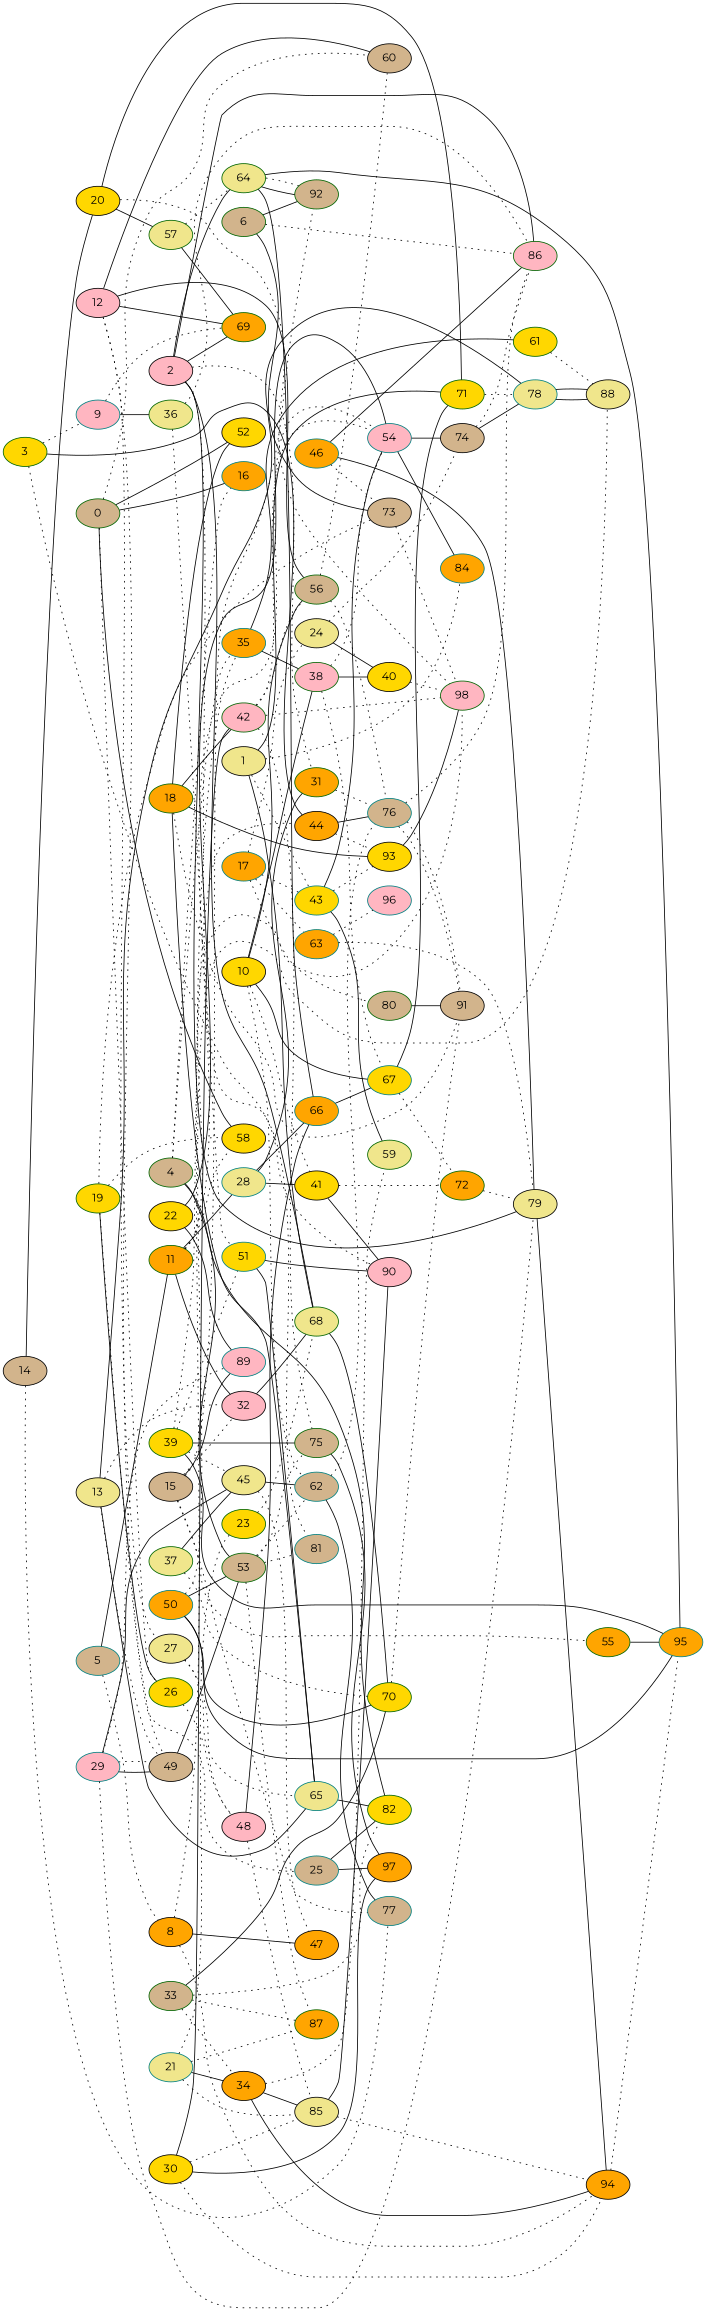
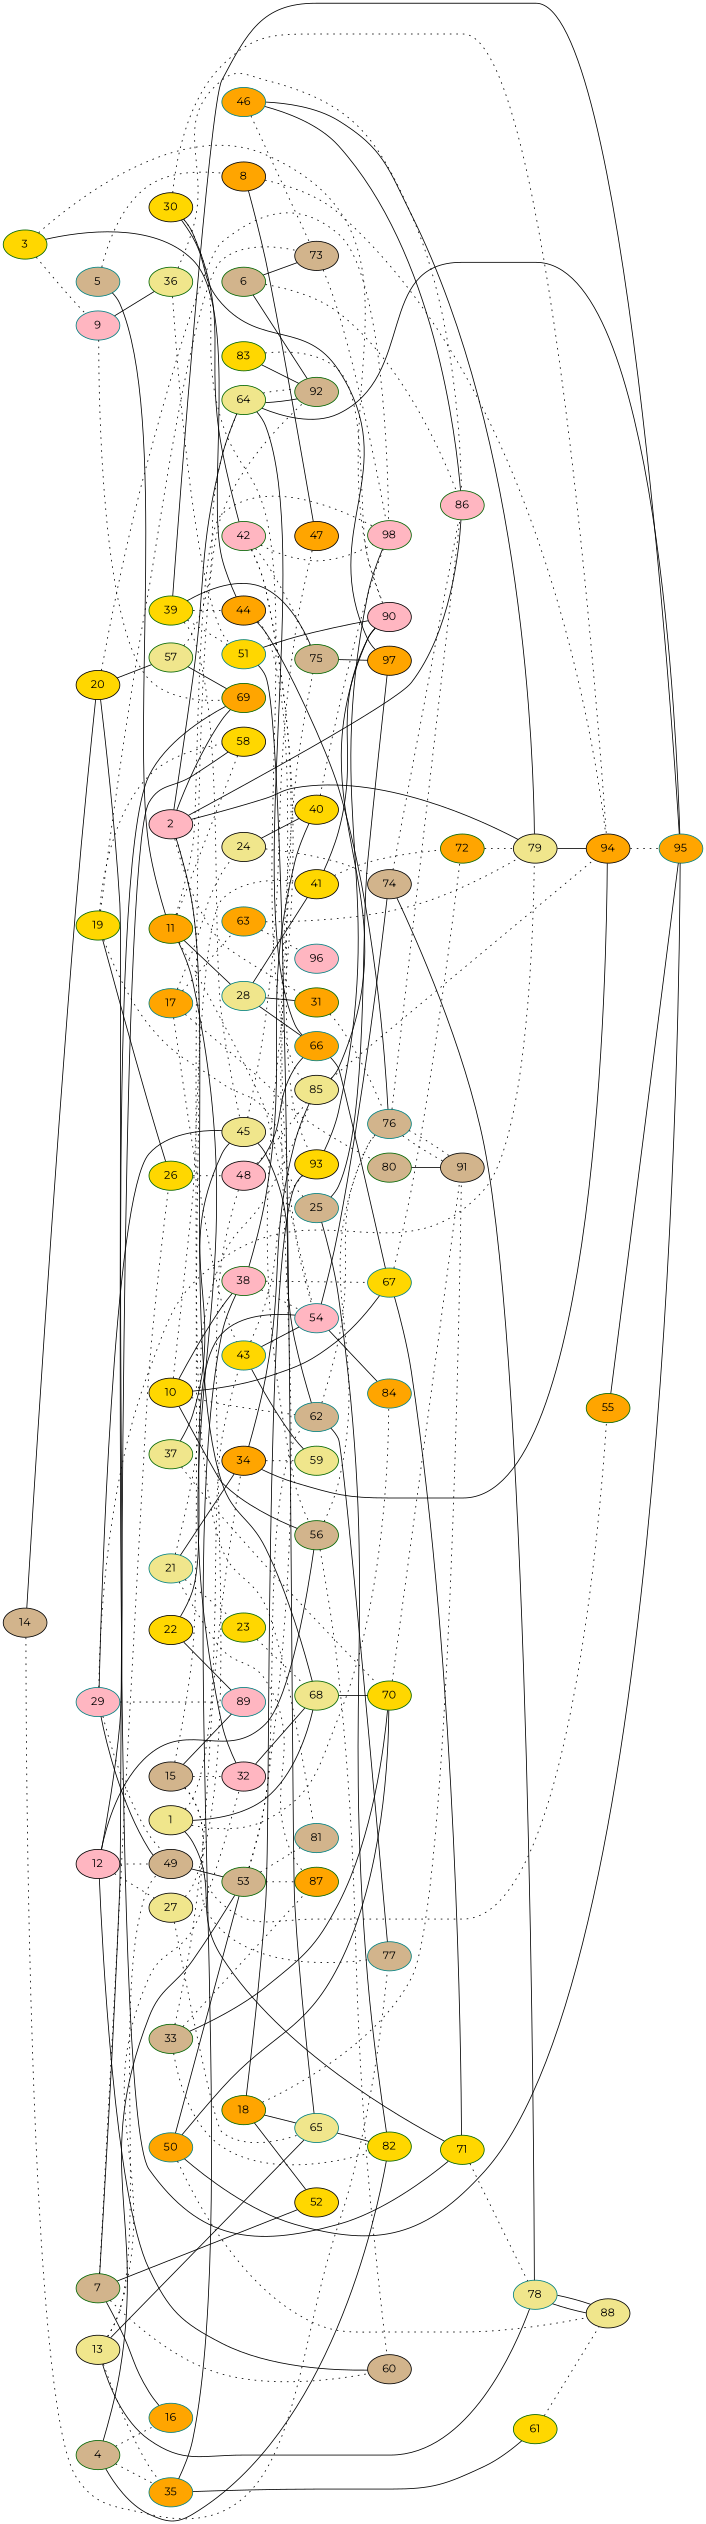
none -> (244, 356)
(98, 513) -> (98, 2288)
(206, 757) -> none
(197, 1286) -> (128, 2427)
